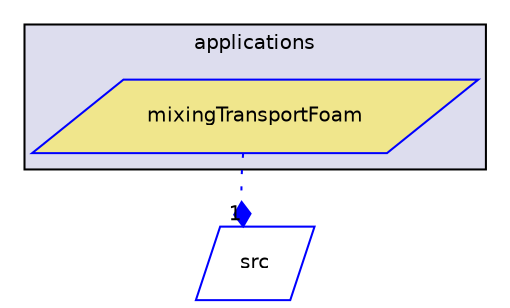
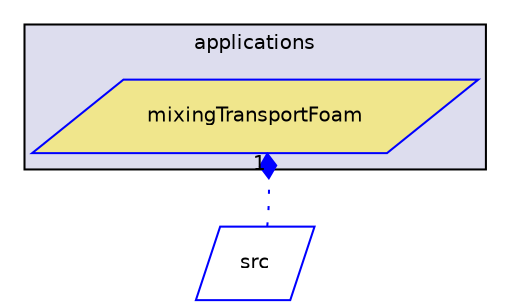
(241, 183) -> (269, 202)
